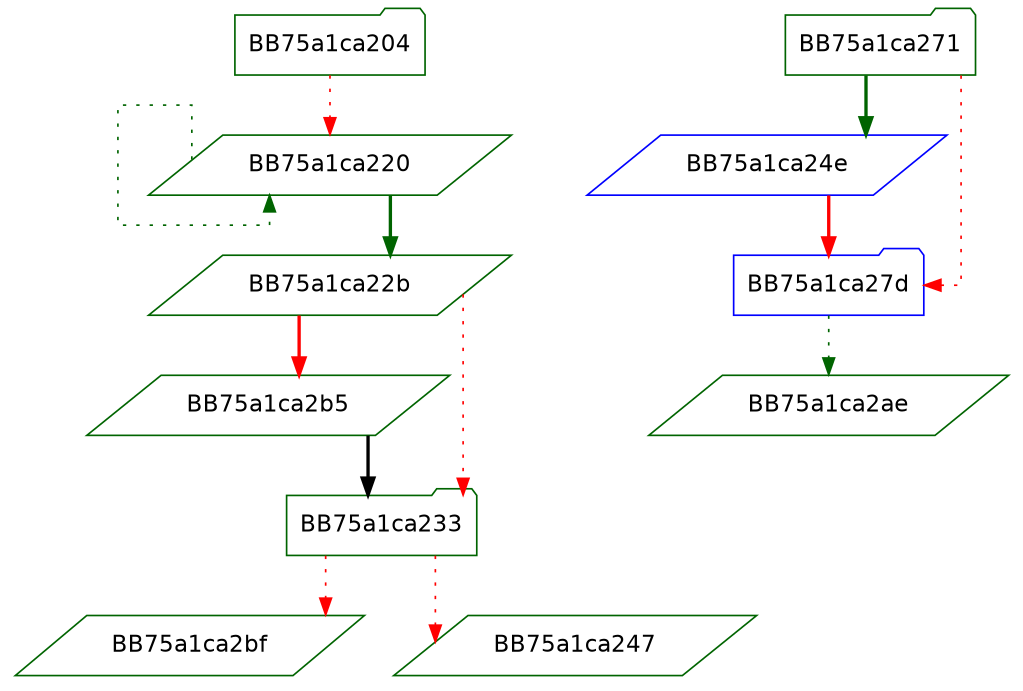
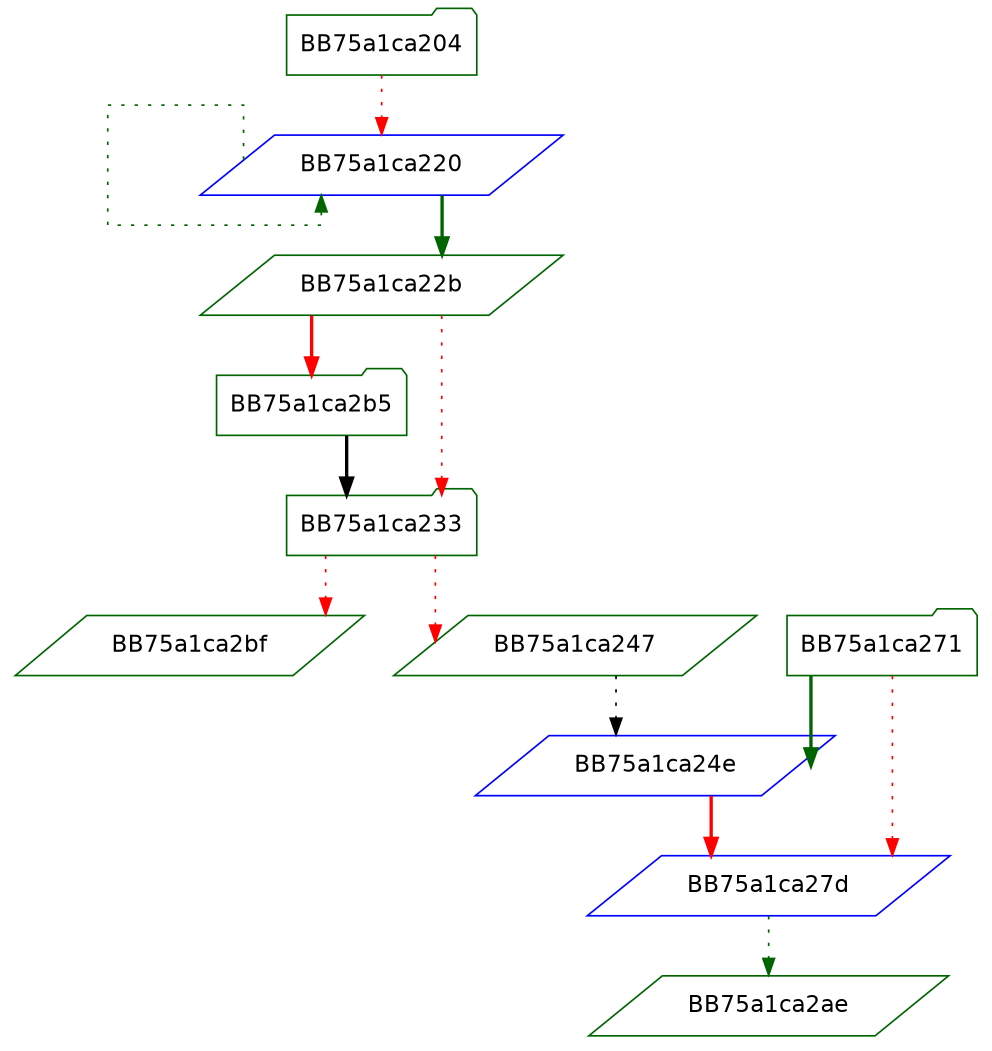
(330, 165) -> (382, 165)
(829, 285) -> (769, 886)
(268, 405) -> (312, 405)
none -> (616, 697)
